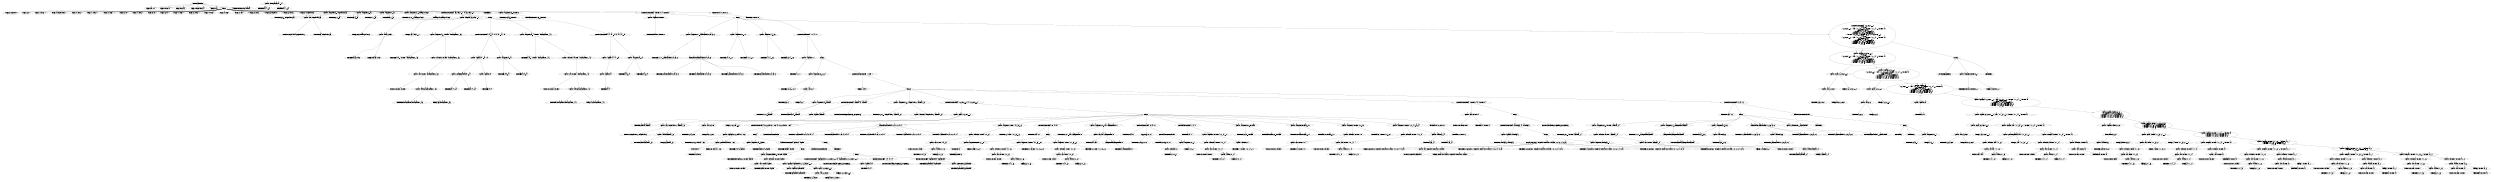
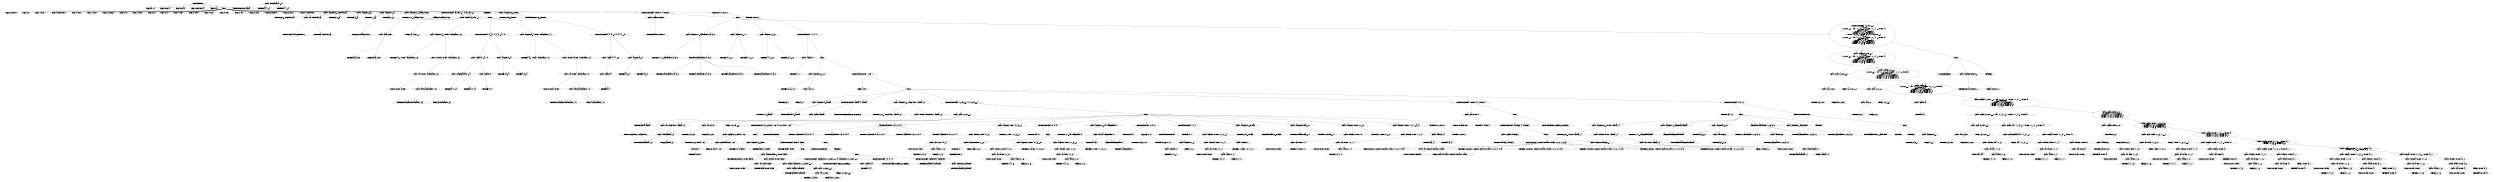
(108, 13) -> (108, 13)
(1354, 154) -> none
